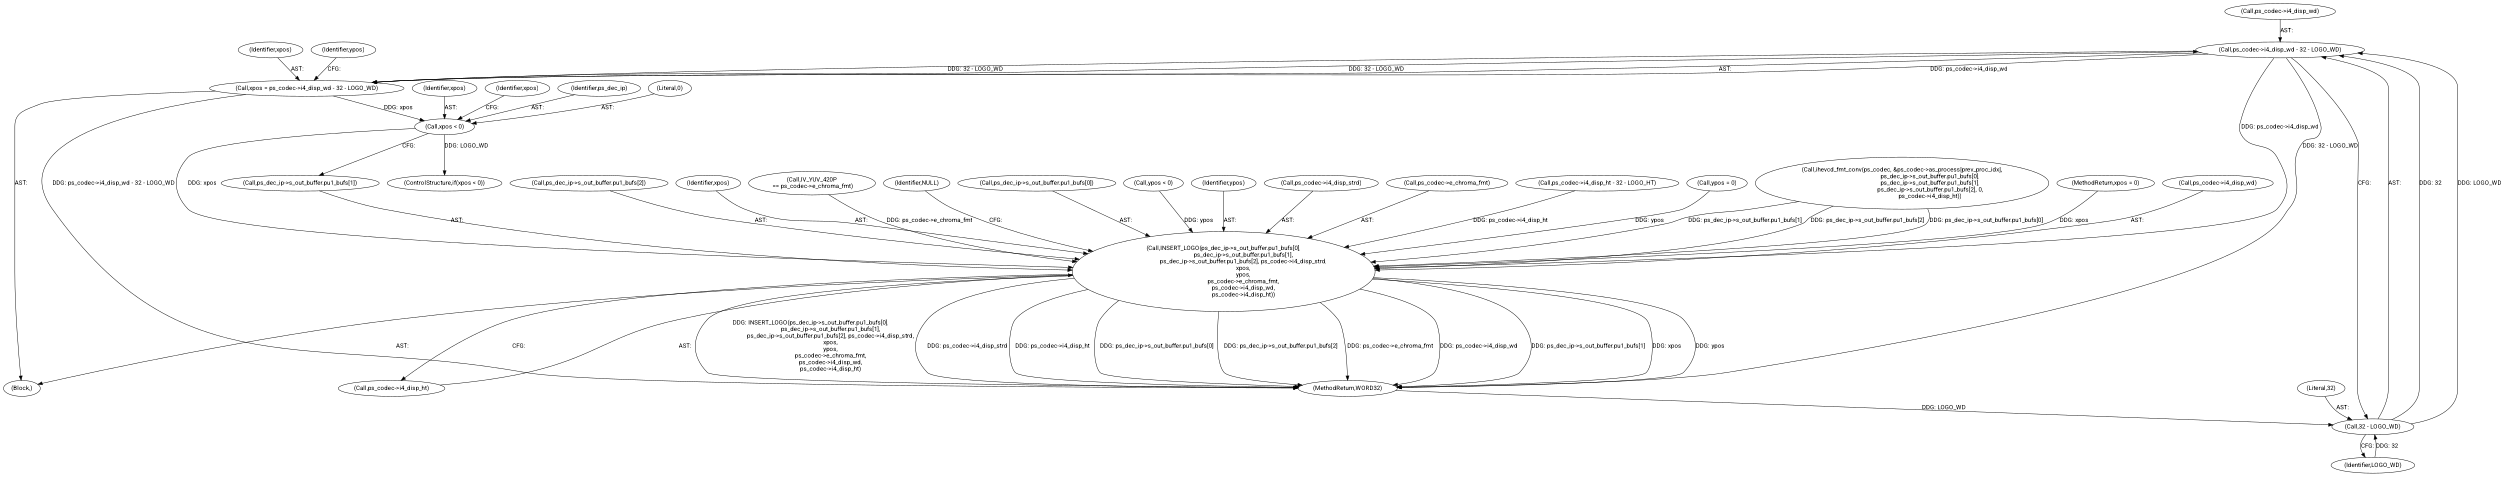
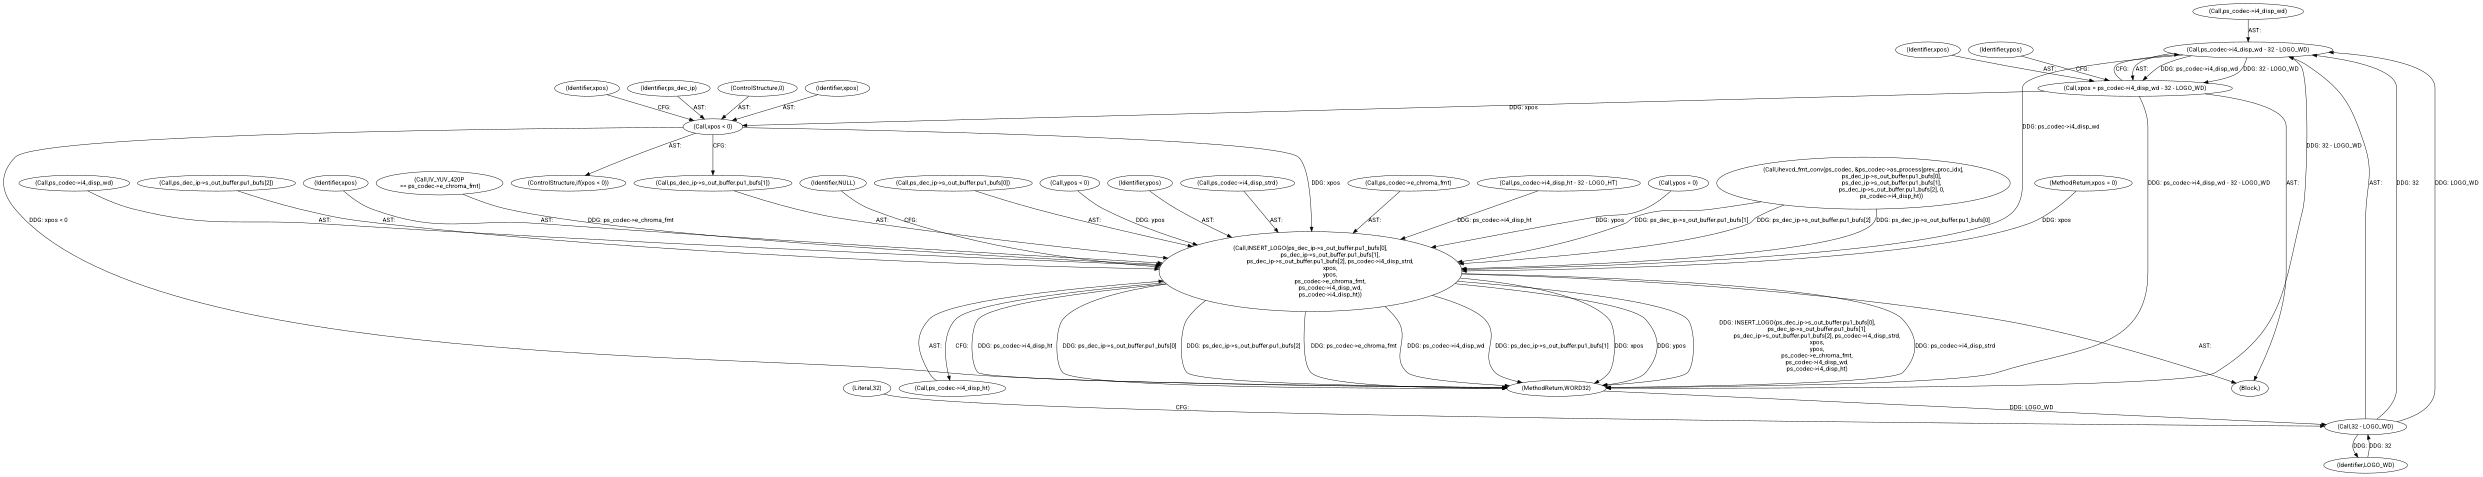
(1376, 69) -> (2123, 69)
(670, 88) -> (758, 88)
(467, 146) -> (676, 146)
(2357, 225) -> none
none -> (382, 334)
(2344, 408) -> (1183, 408)
(2368, 446) -> (2361, 446)
